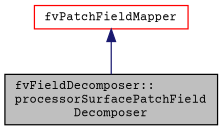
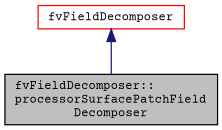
(111, 17) -> (111, 17)
